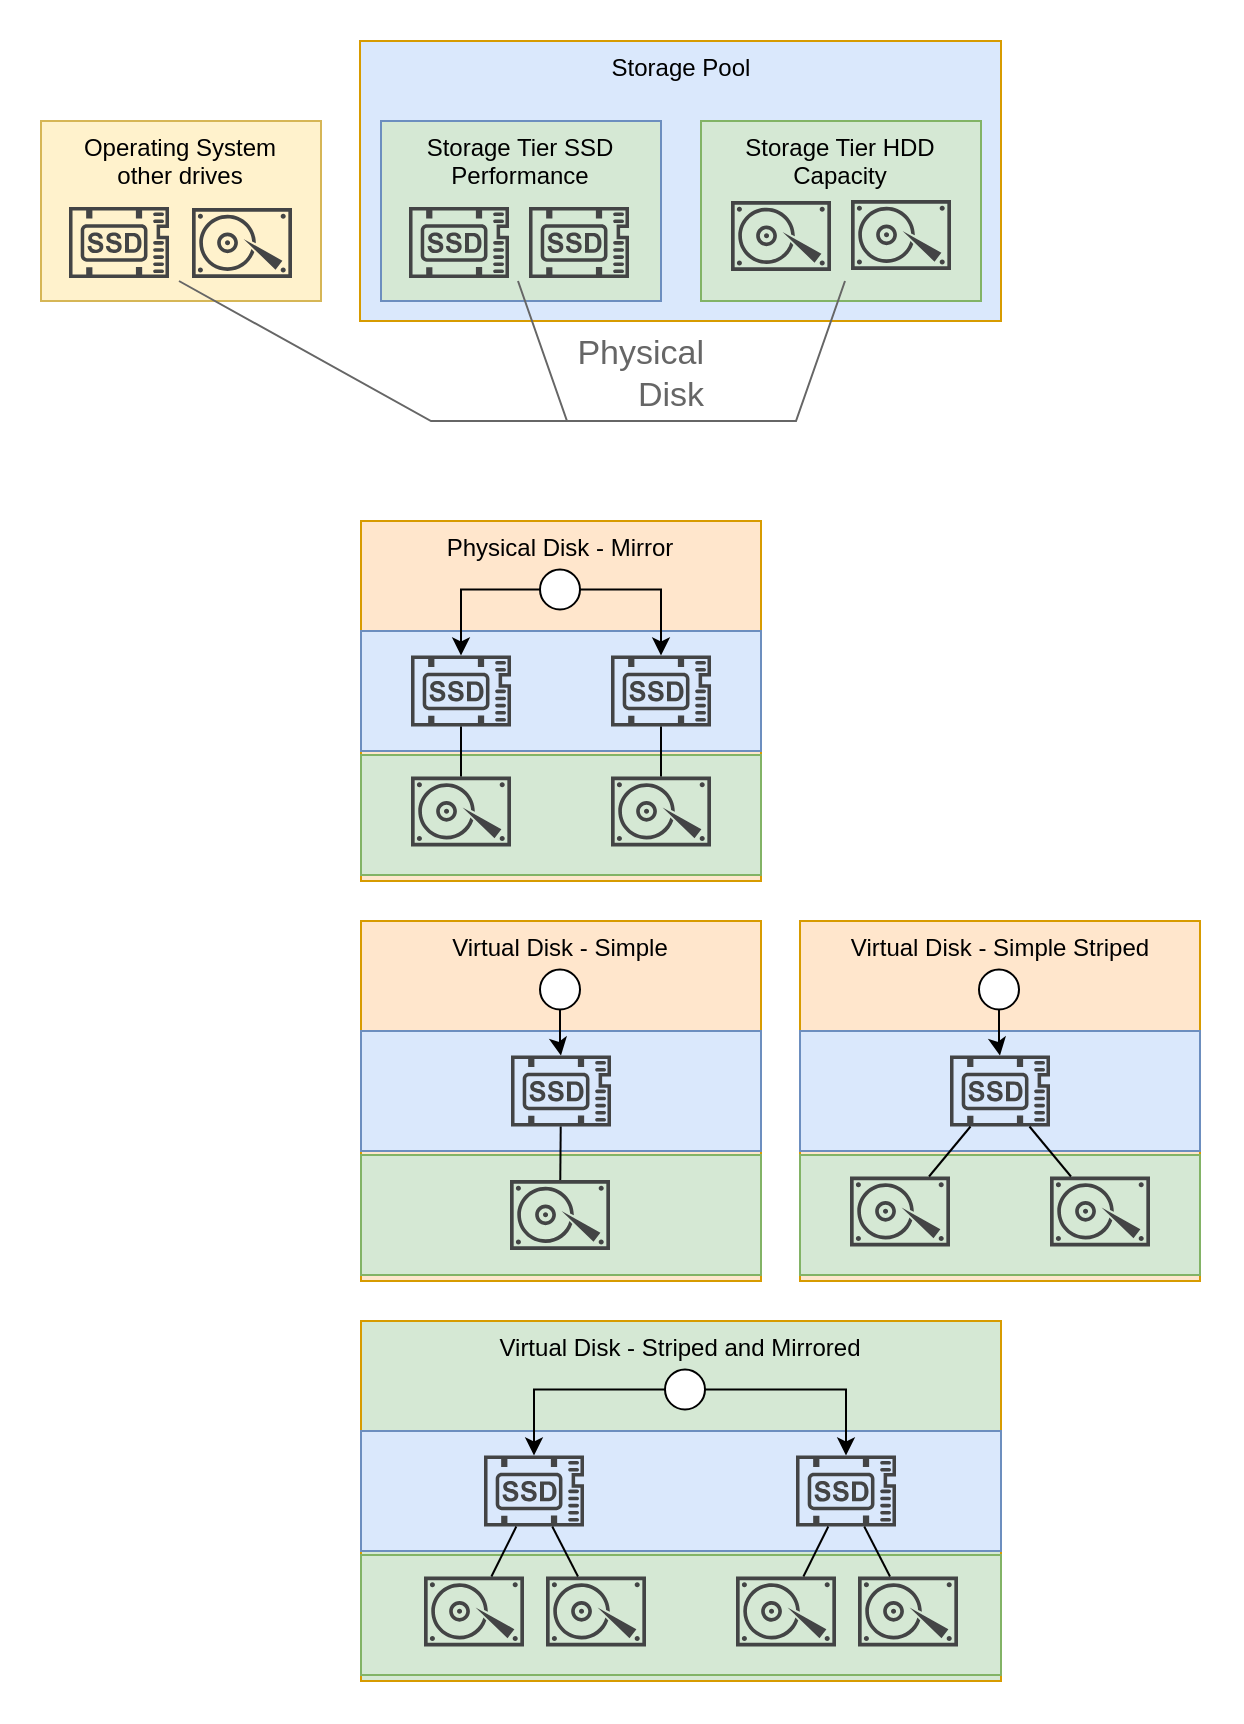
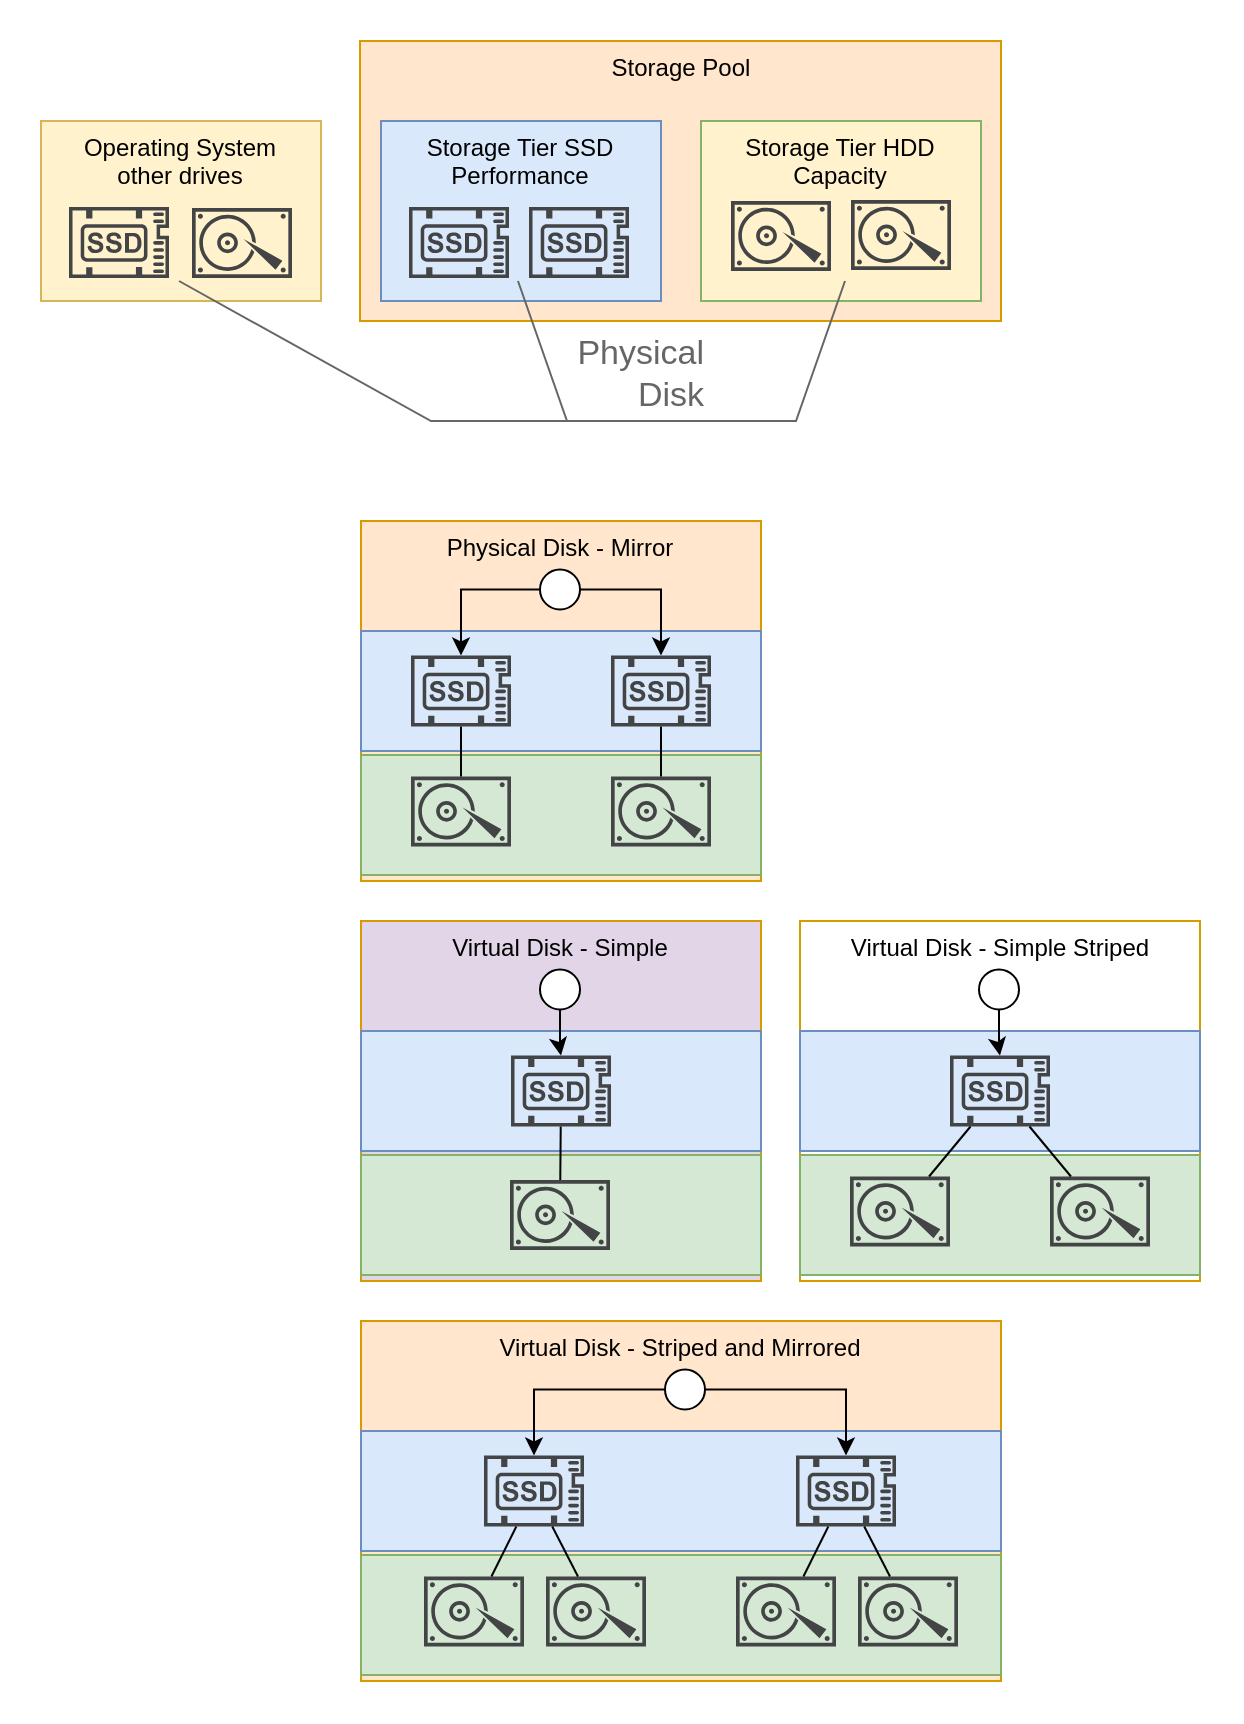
(681, 181) -> (681, 181)
(521, 211) -> (521, 211)
(841, 211) -> (841, 211)
(561, 949) -> (561, 949)
(1001, 949) -> (1001, 949)
(681, 1349) -> (681, 1349)
